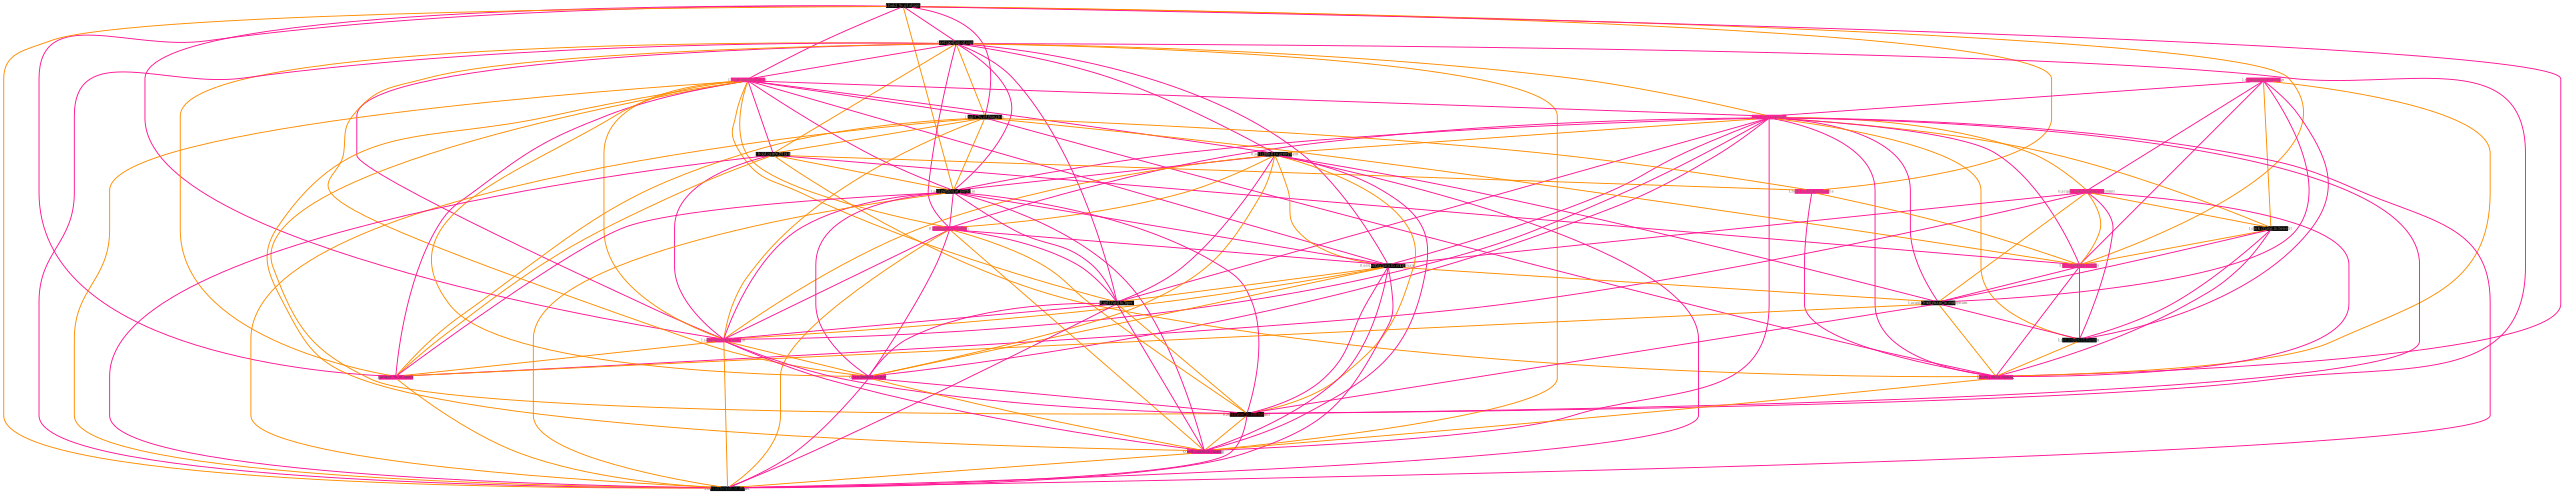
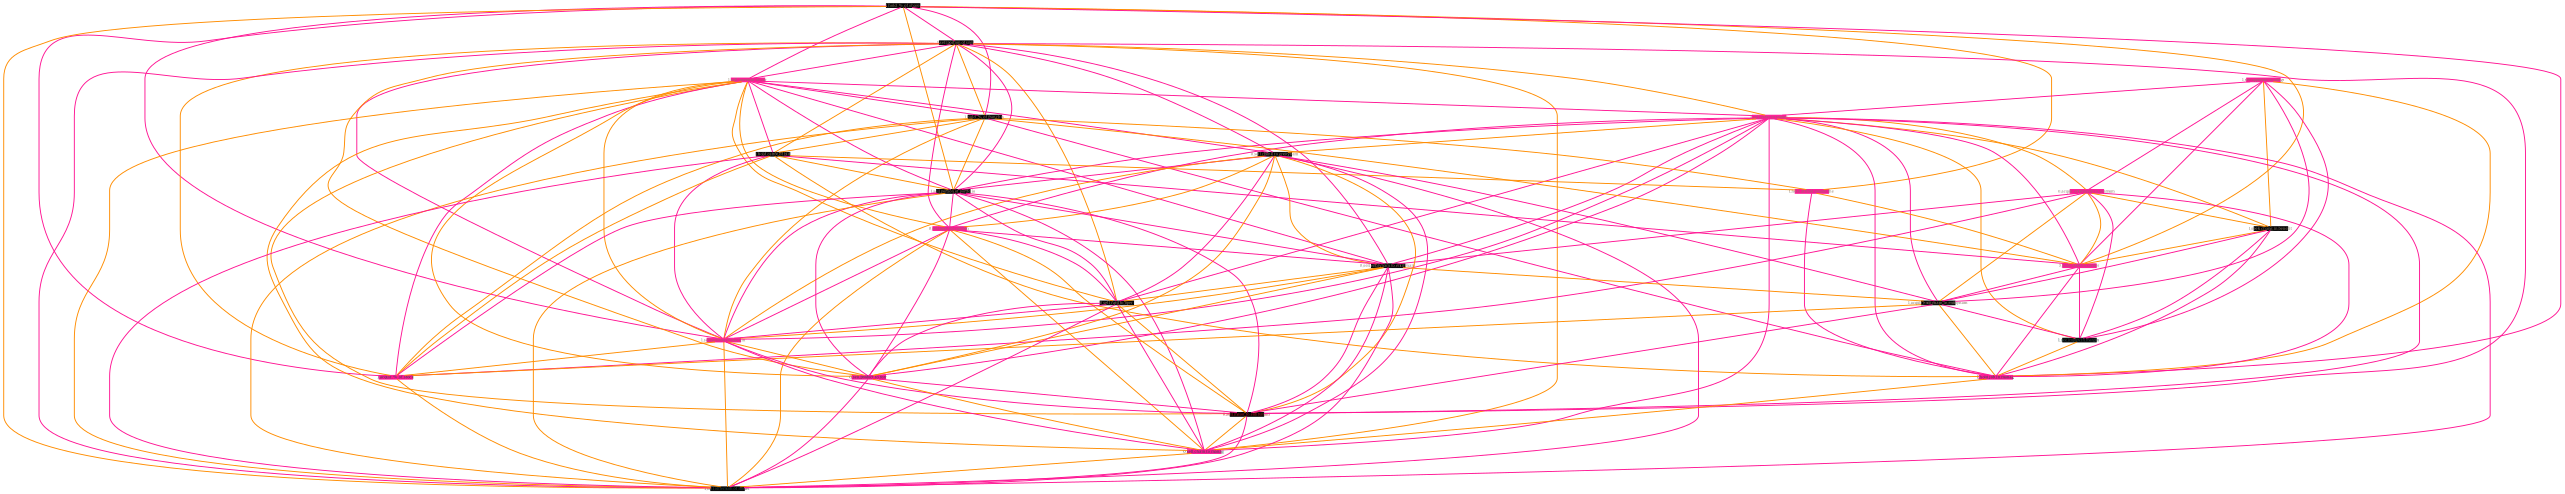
(1064, 154) -> (1064, 154)
